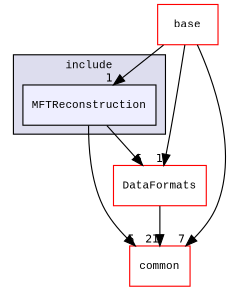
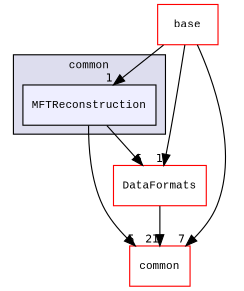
(89, 65) -> (89, 65)
